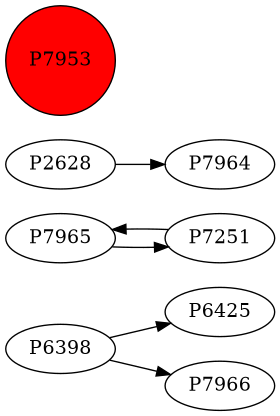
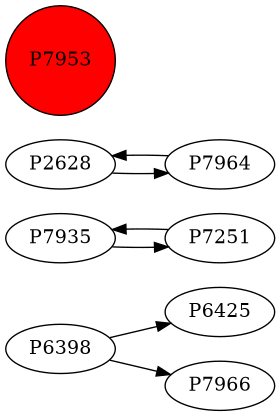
none -> (147, 155)
(61, 238) -> (61, 238)
